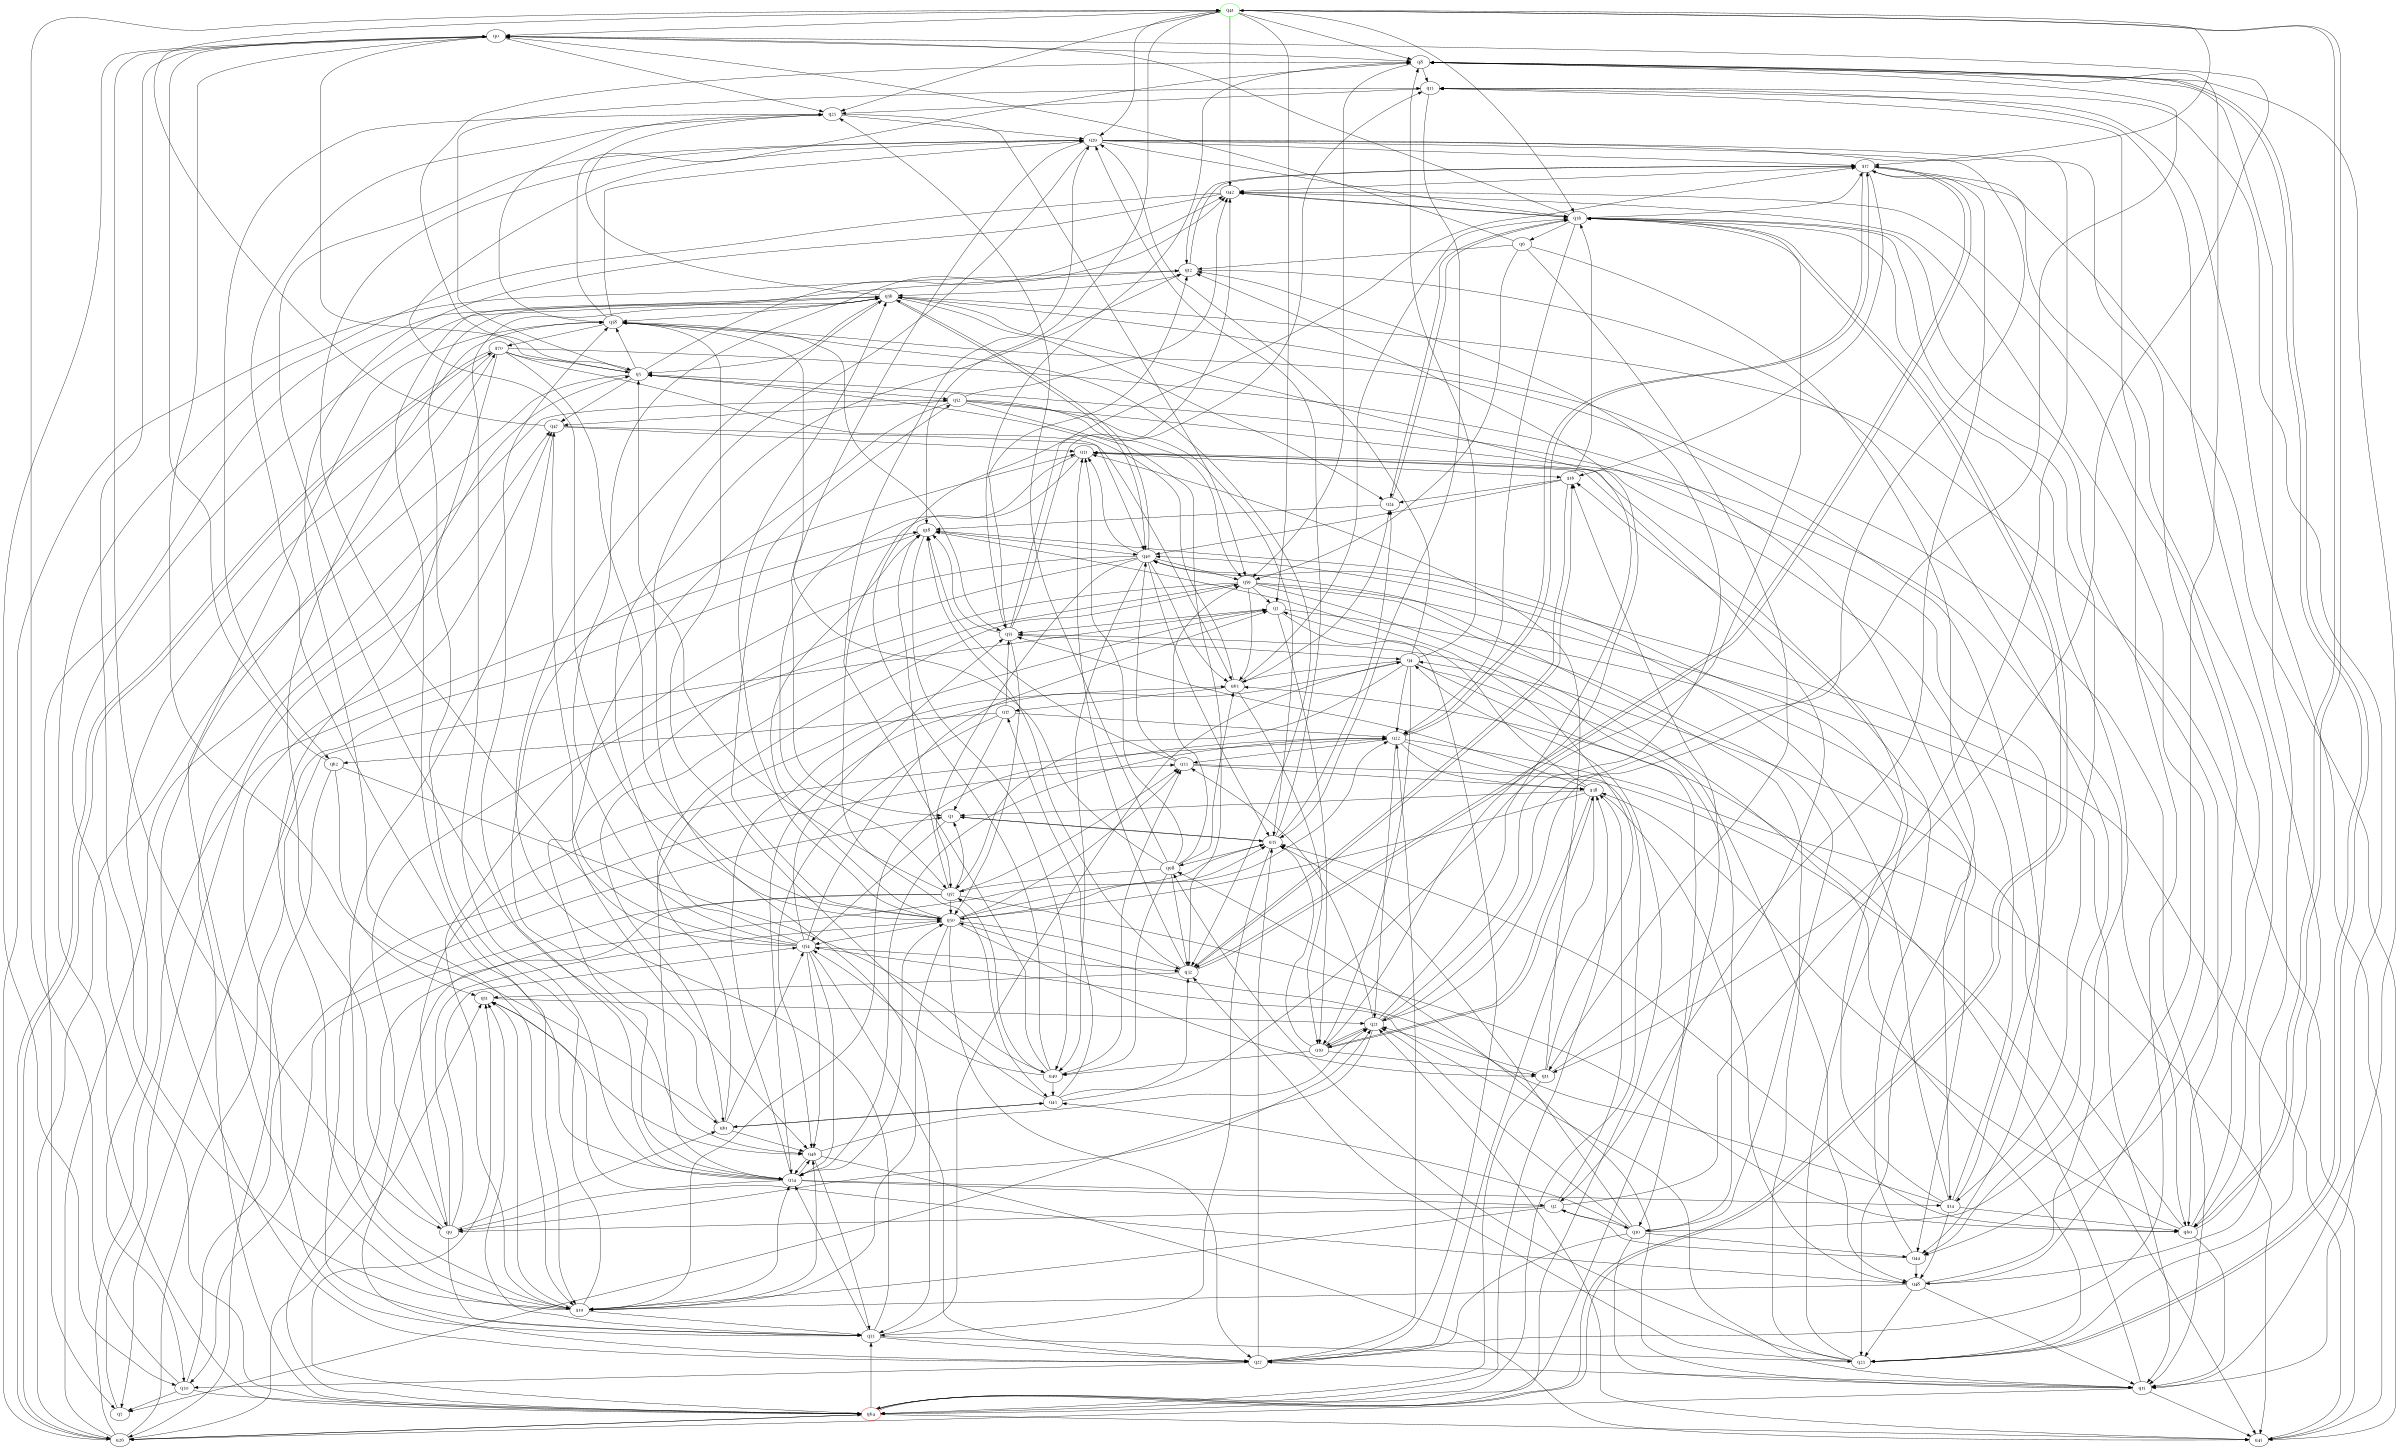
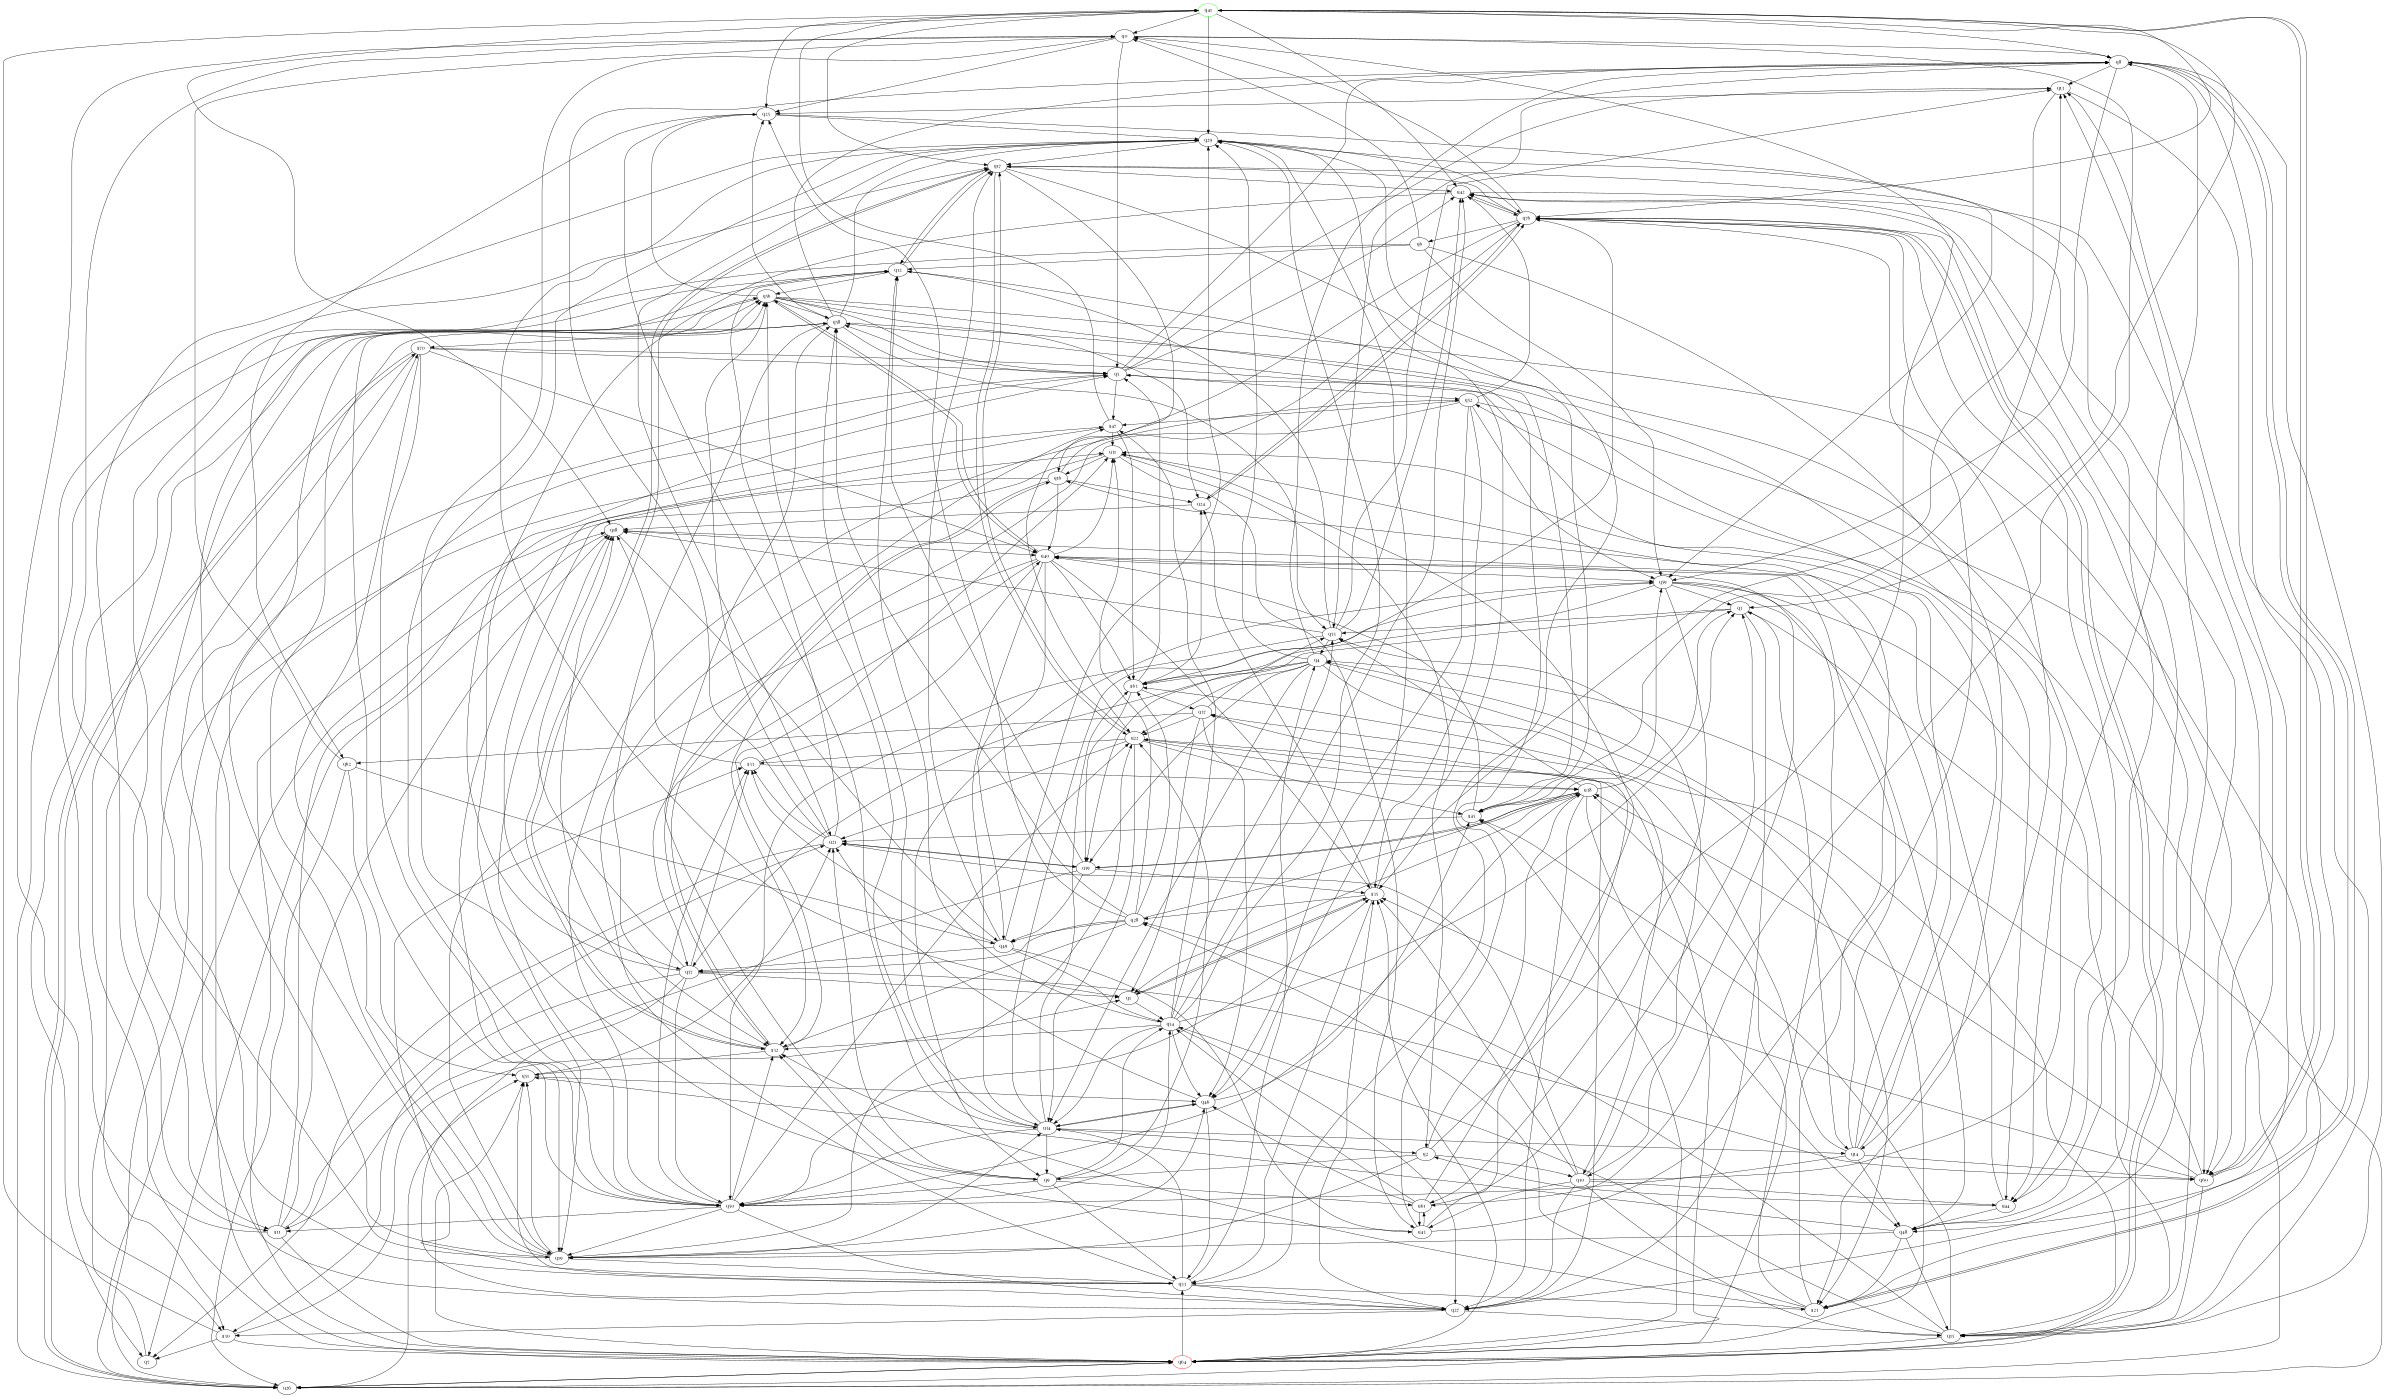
(1577, 218) -> (1526, 218)
none -> (1640, 784)
(1170, 868) -> (1135, 920)
(1819, 876) -> (1531, 801)
(1599, 1247) -> (263, 1039)
